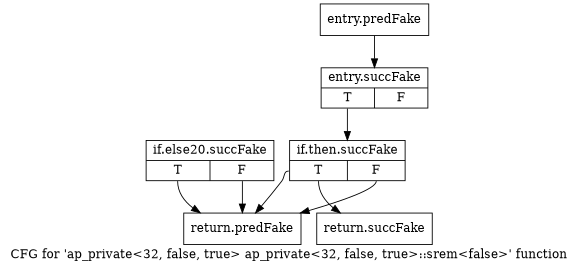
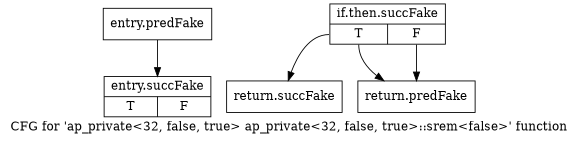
(347, 120) -> none
(210, 161) -> none
